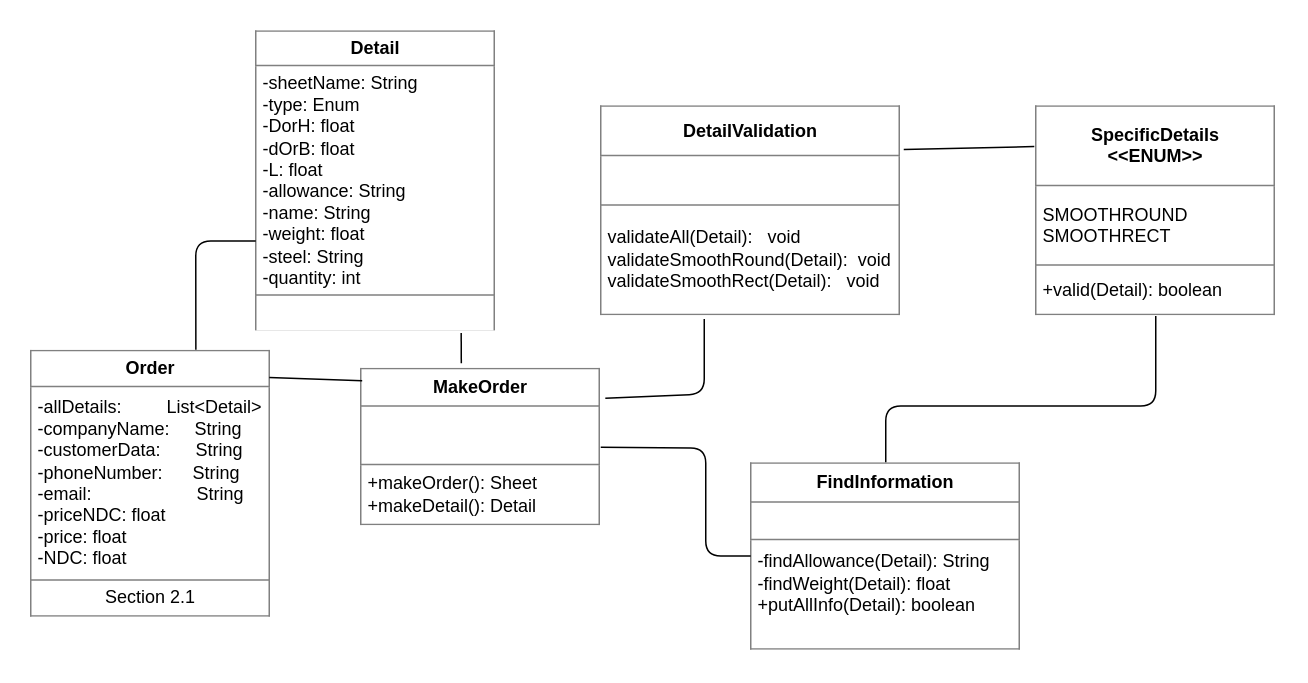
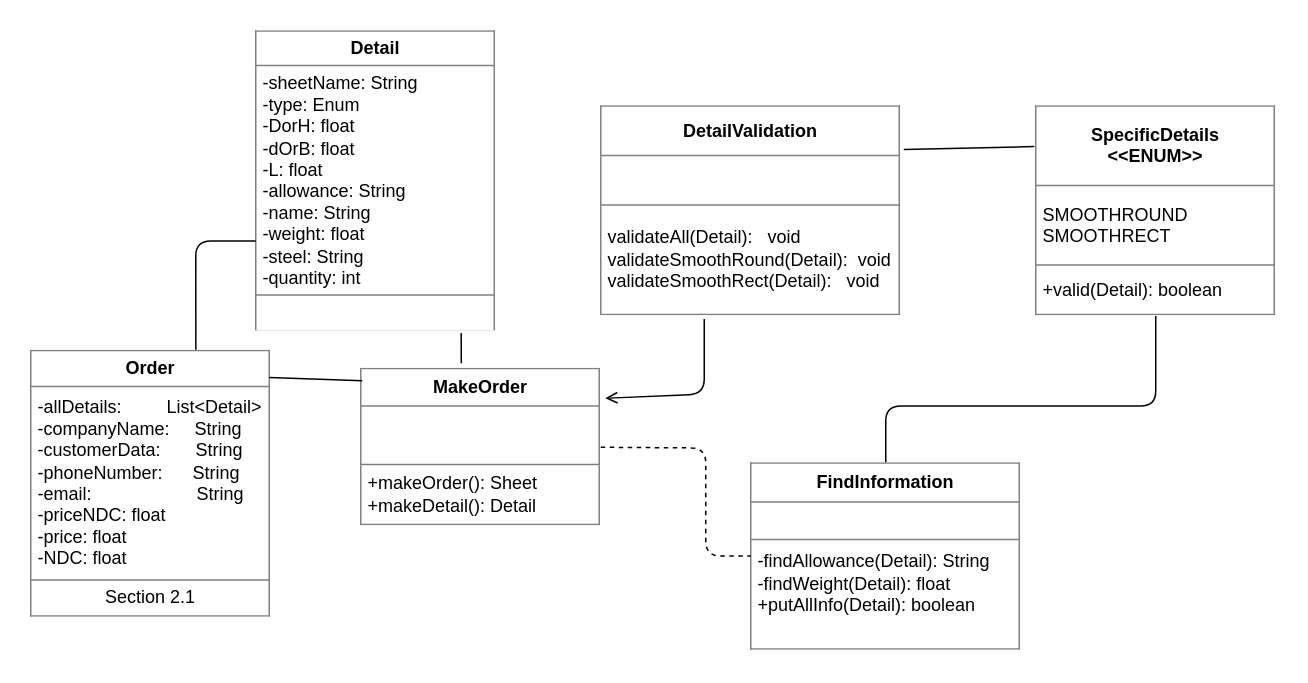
(611, 398) -> (612, 398)
(706, 471) -> (706, 471)
